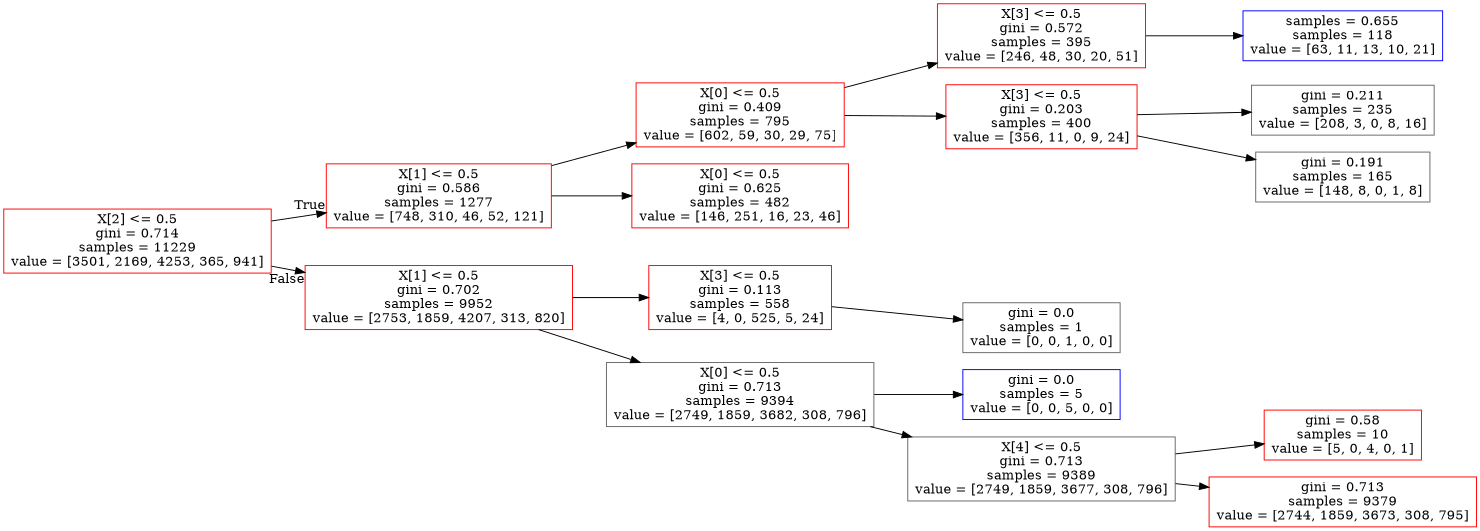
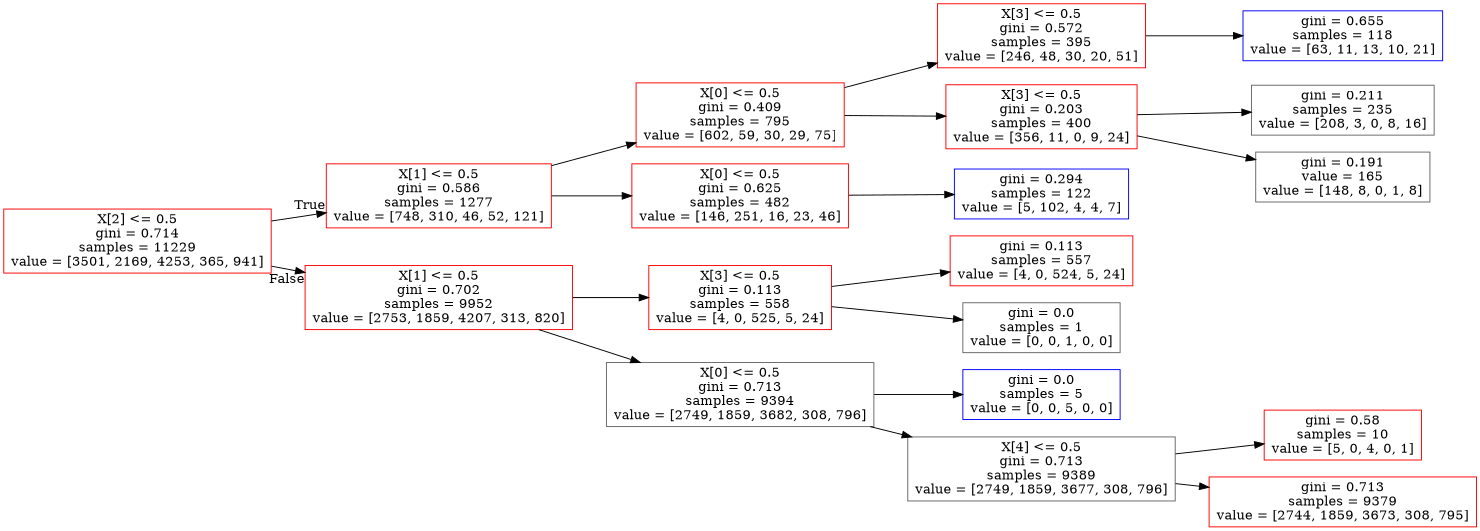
(1343, 36) -> (1343, 36)
(1343, 177) -> (1343, 177)
none -> (1041, 194)
none -> (1041, 261)
